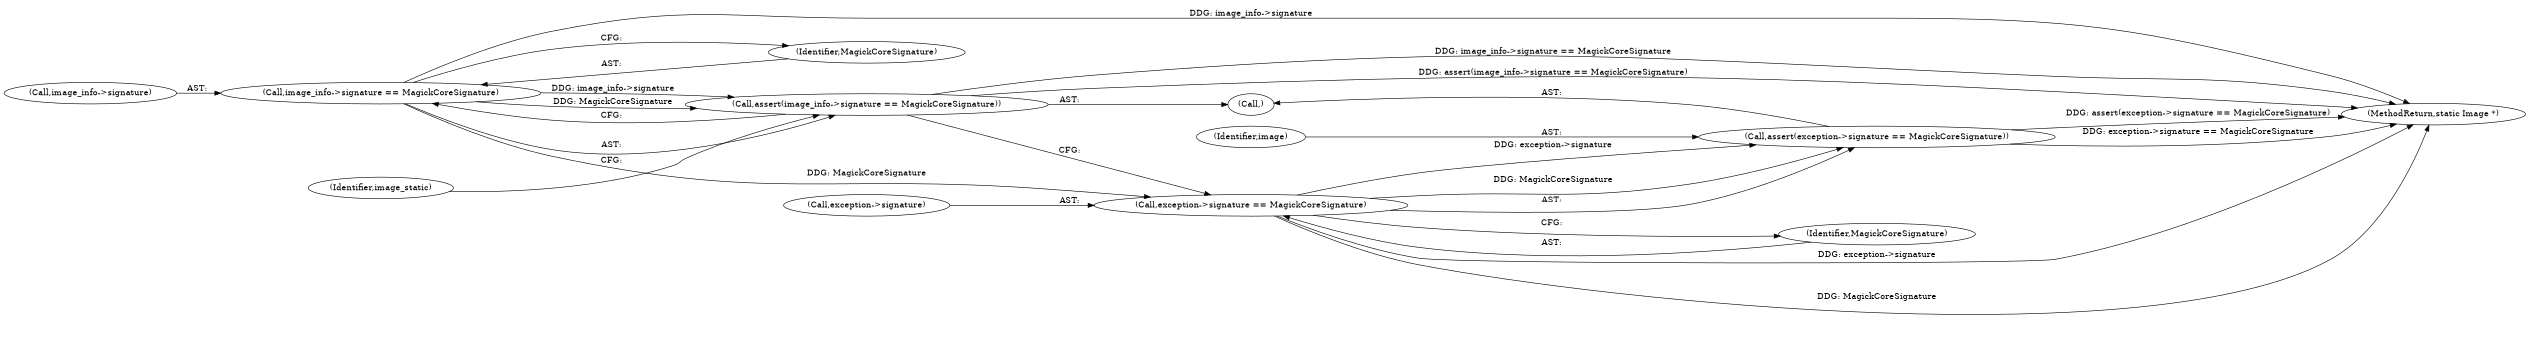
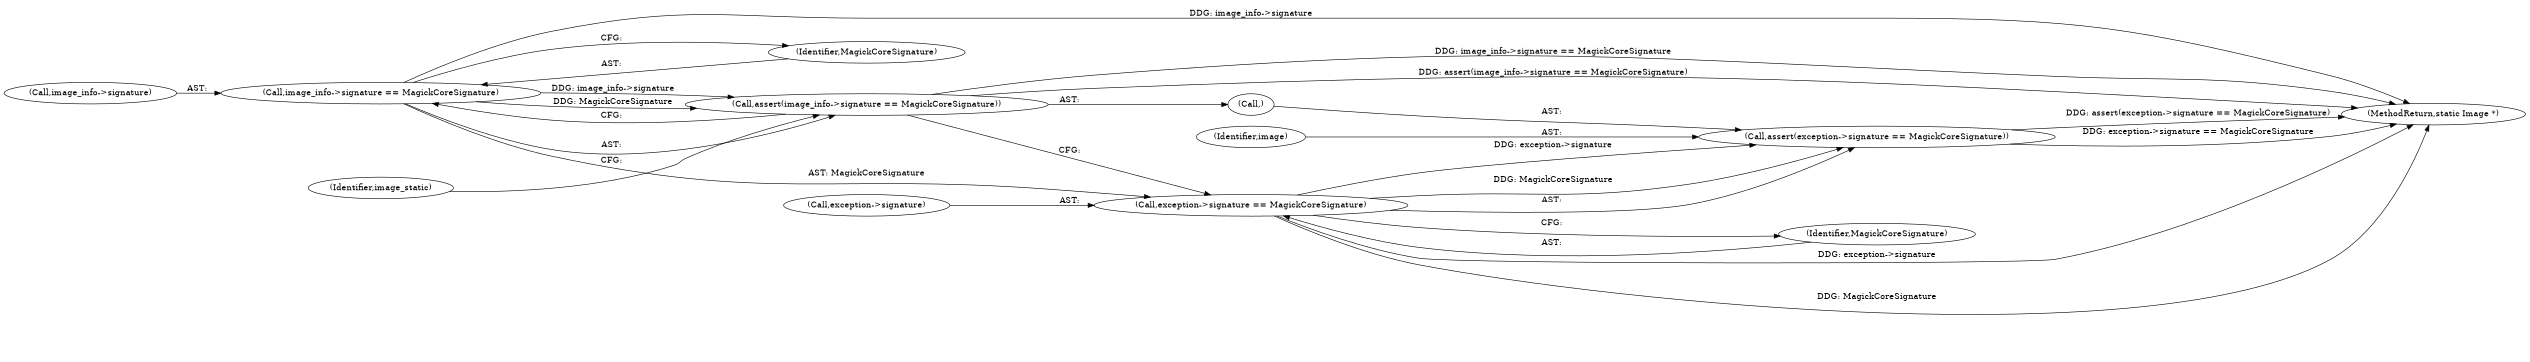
(1555, 98) -> (1504, 120)
(867, 173) -> (867, 173)
